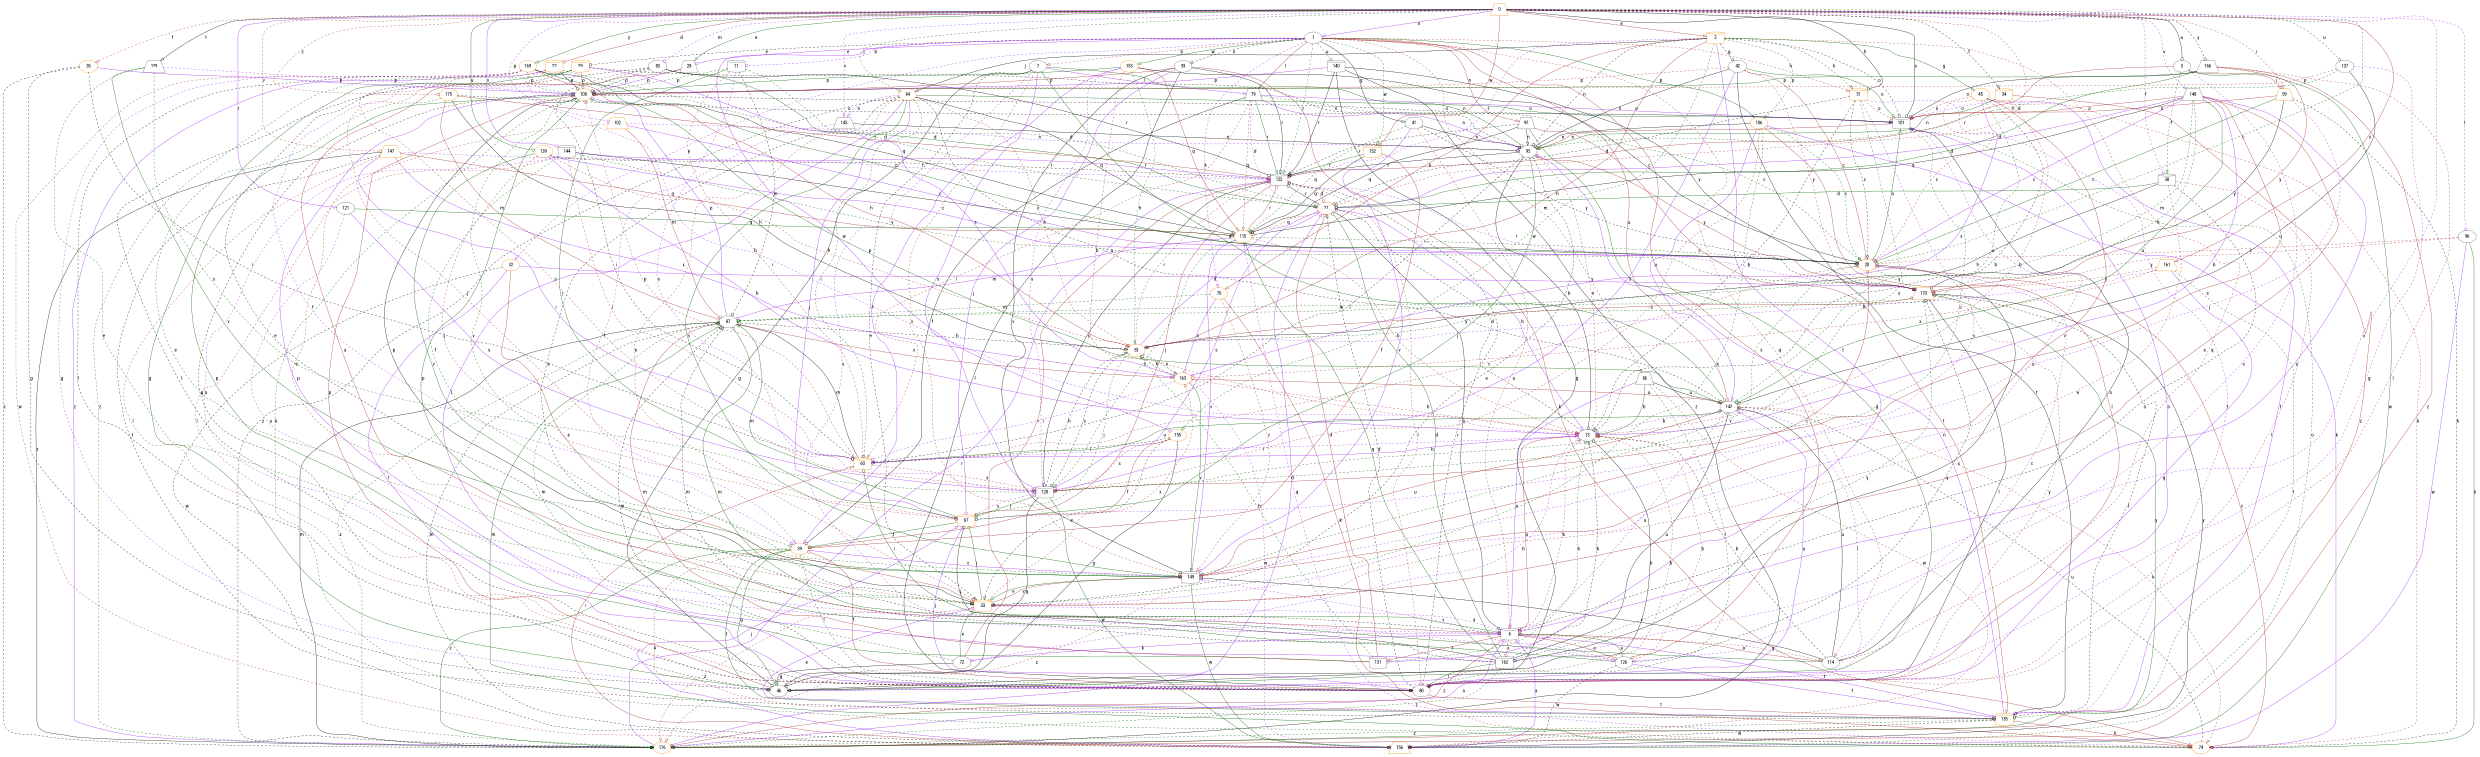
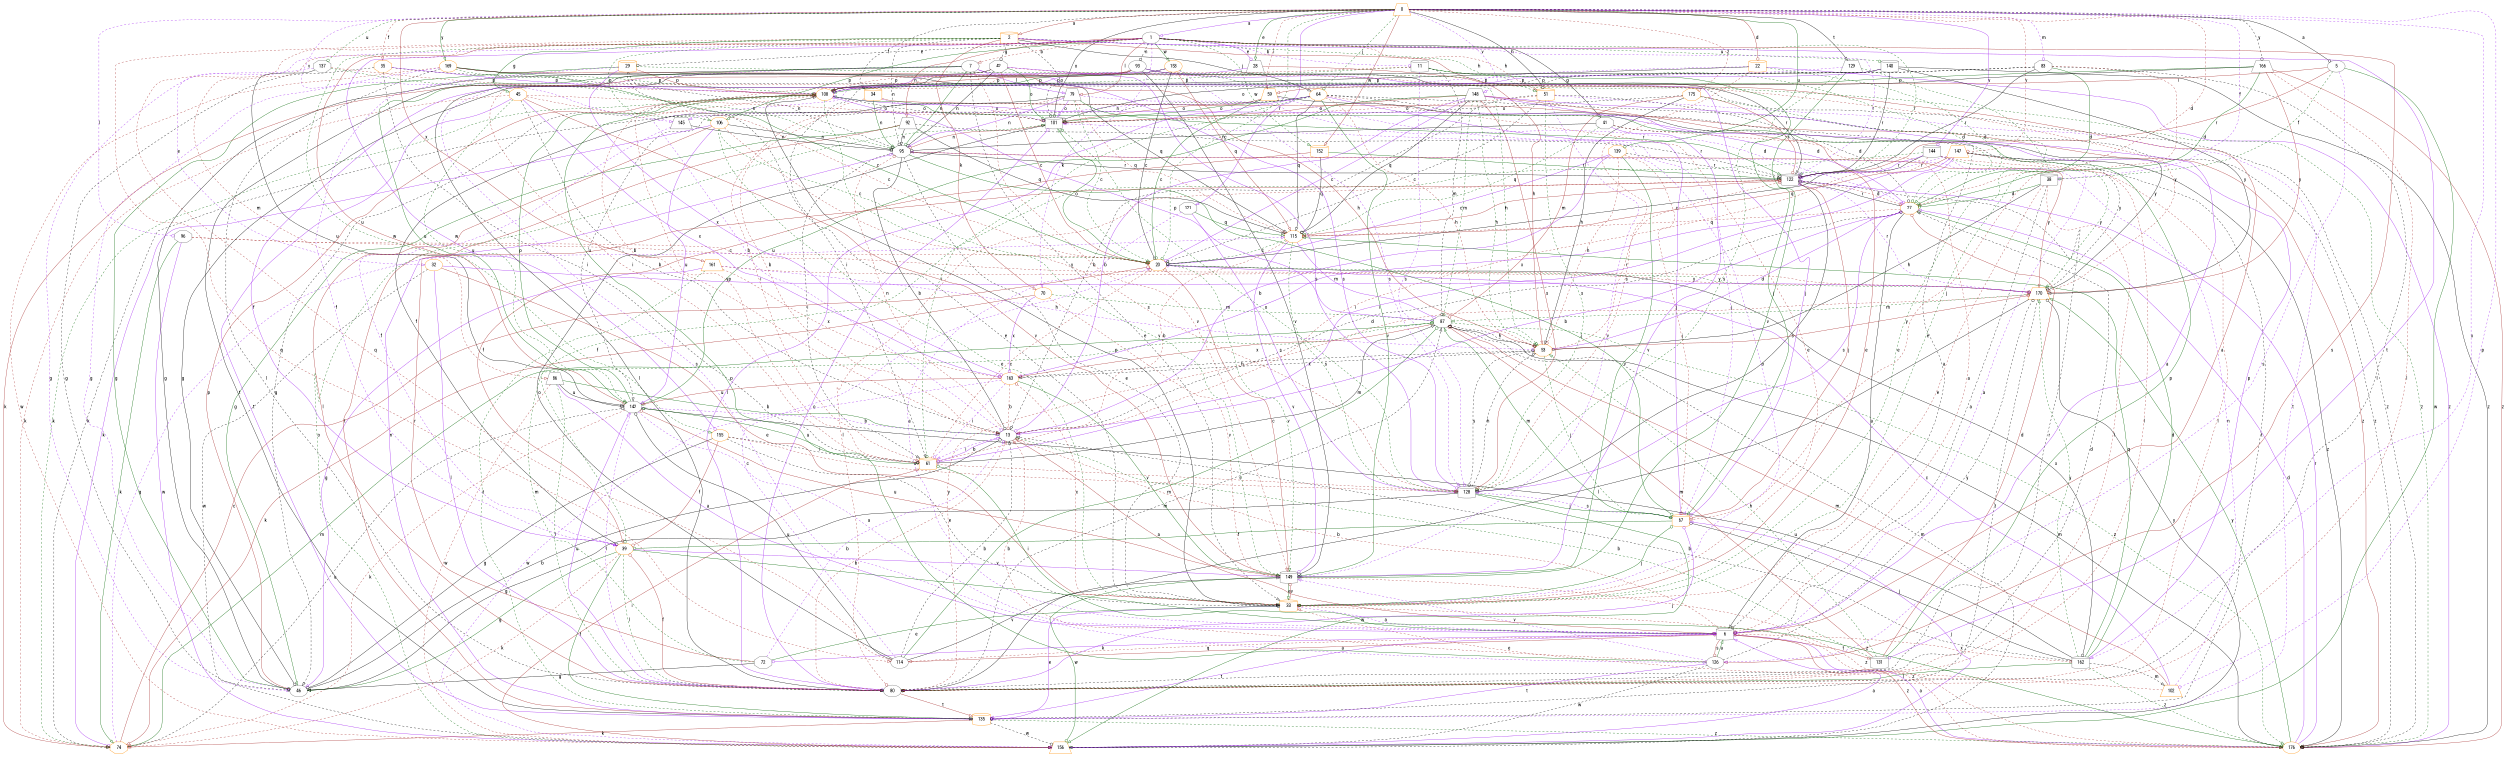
(1704, 239) -> (160, 82)
(863, 464) -> (928, 464)
(979, 620) -> (2127, 669)
